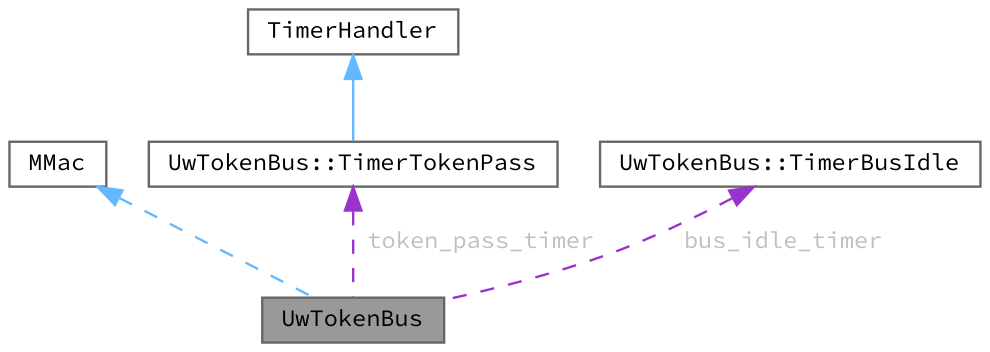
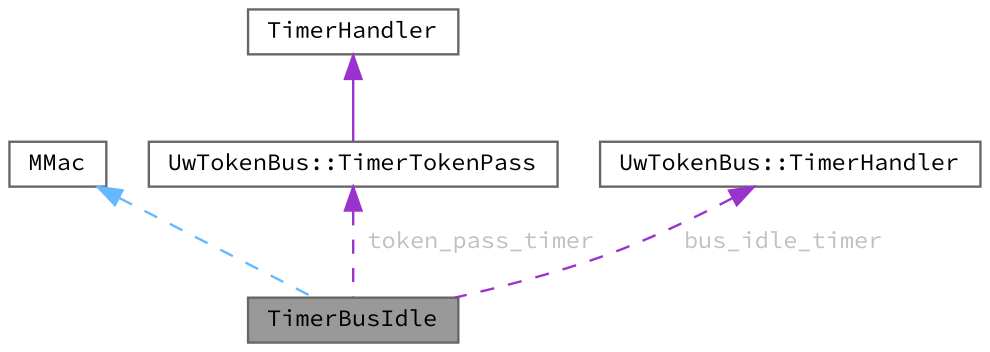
(353, 110) -> (353, 110)
(790, 164) -> (790, 164)
(353, 320) -> (353, 320)
